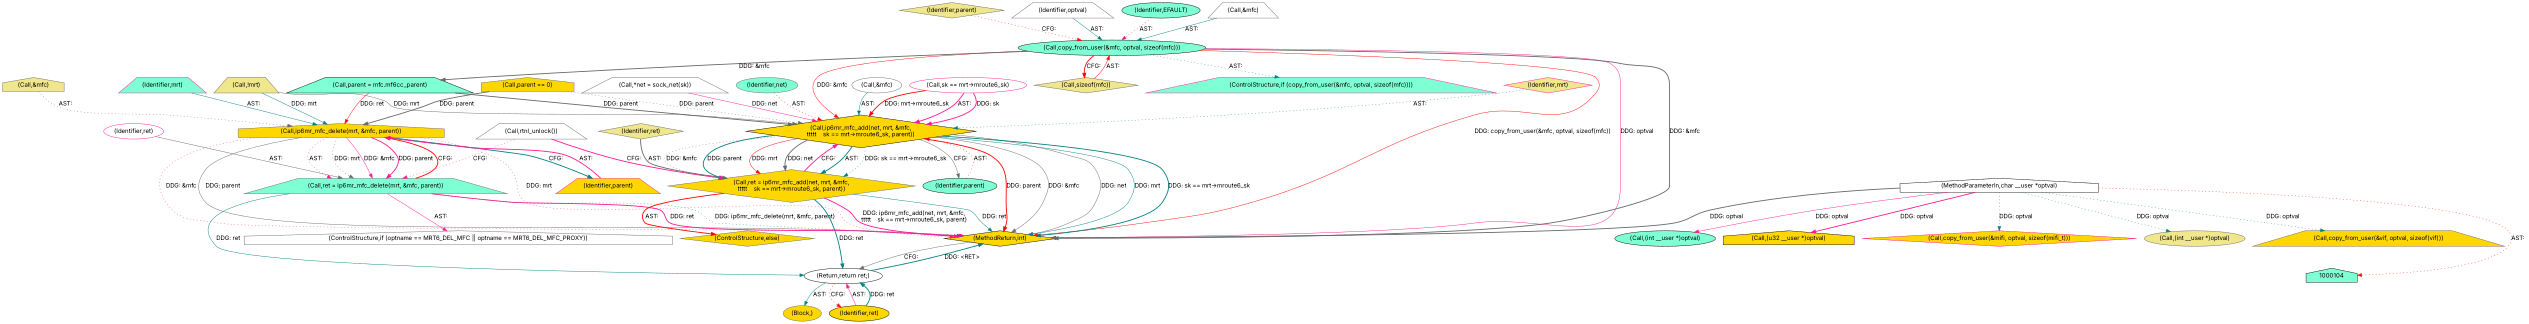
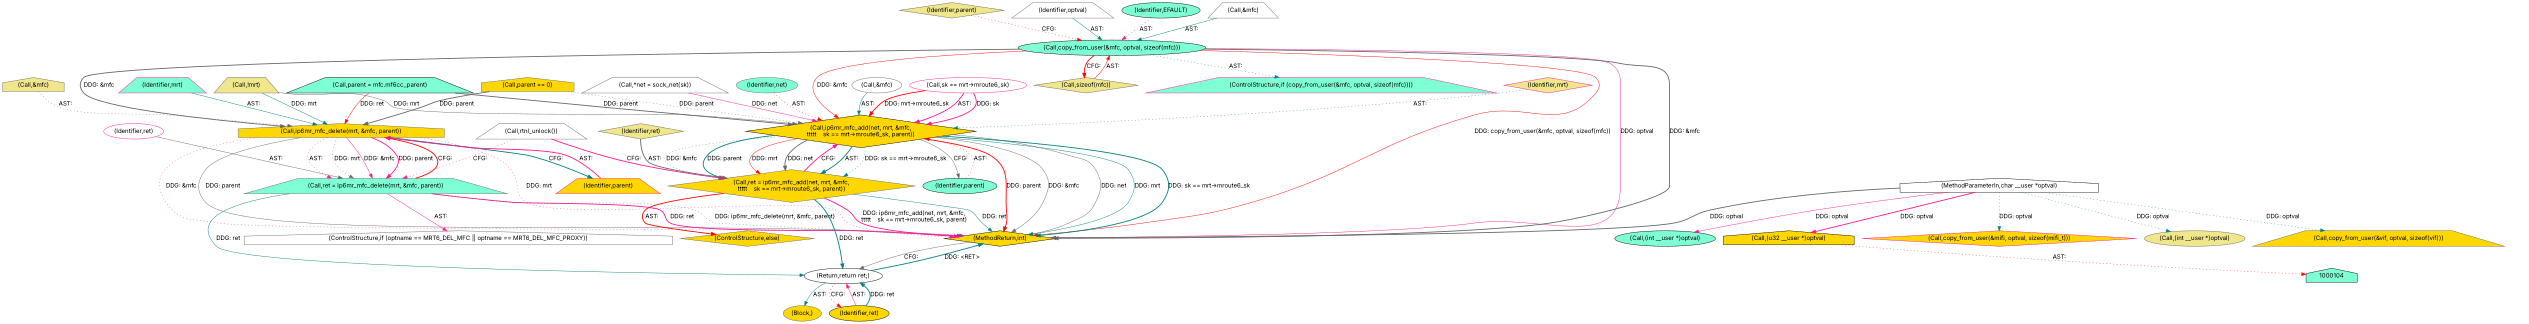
(737, 64) -> (442, 59)
(2390, 204) -> (2072, 261)
